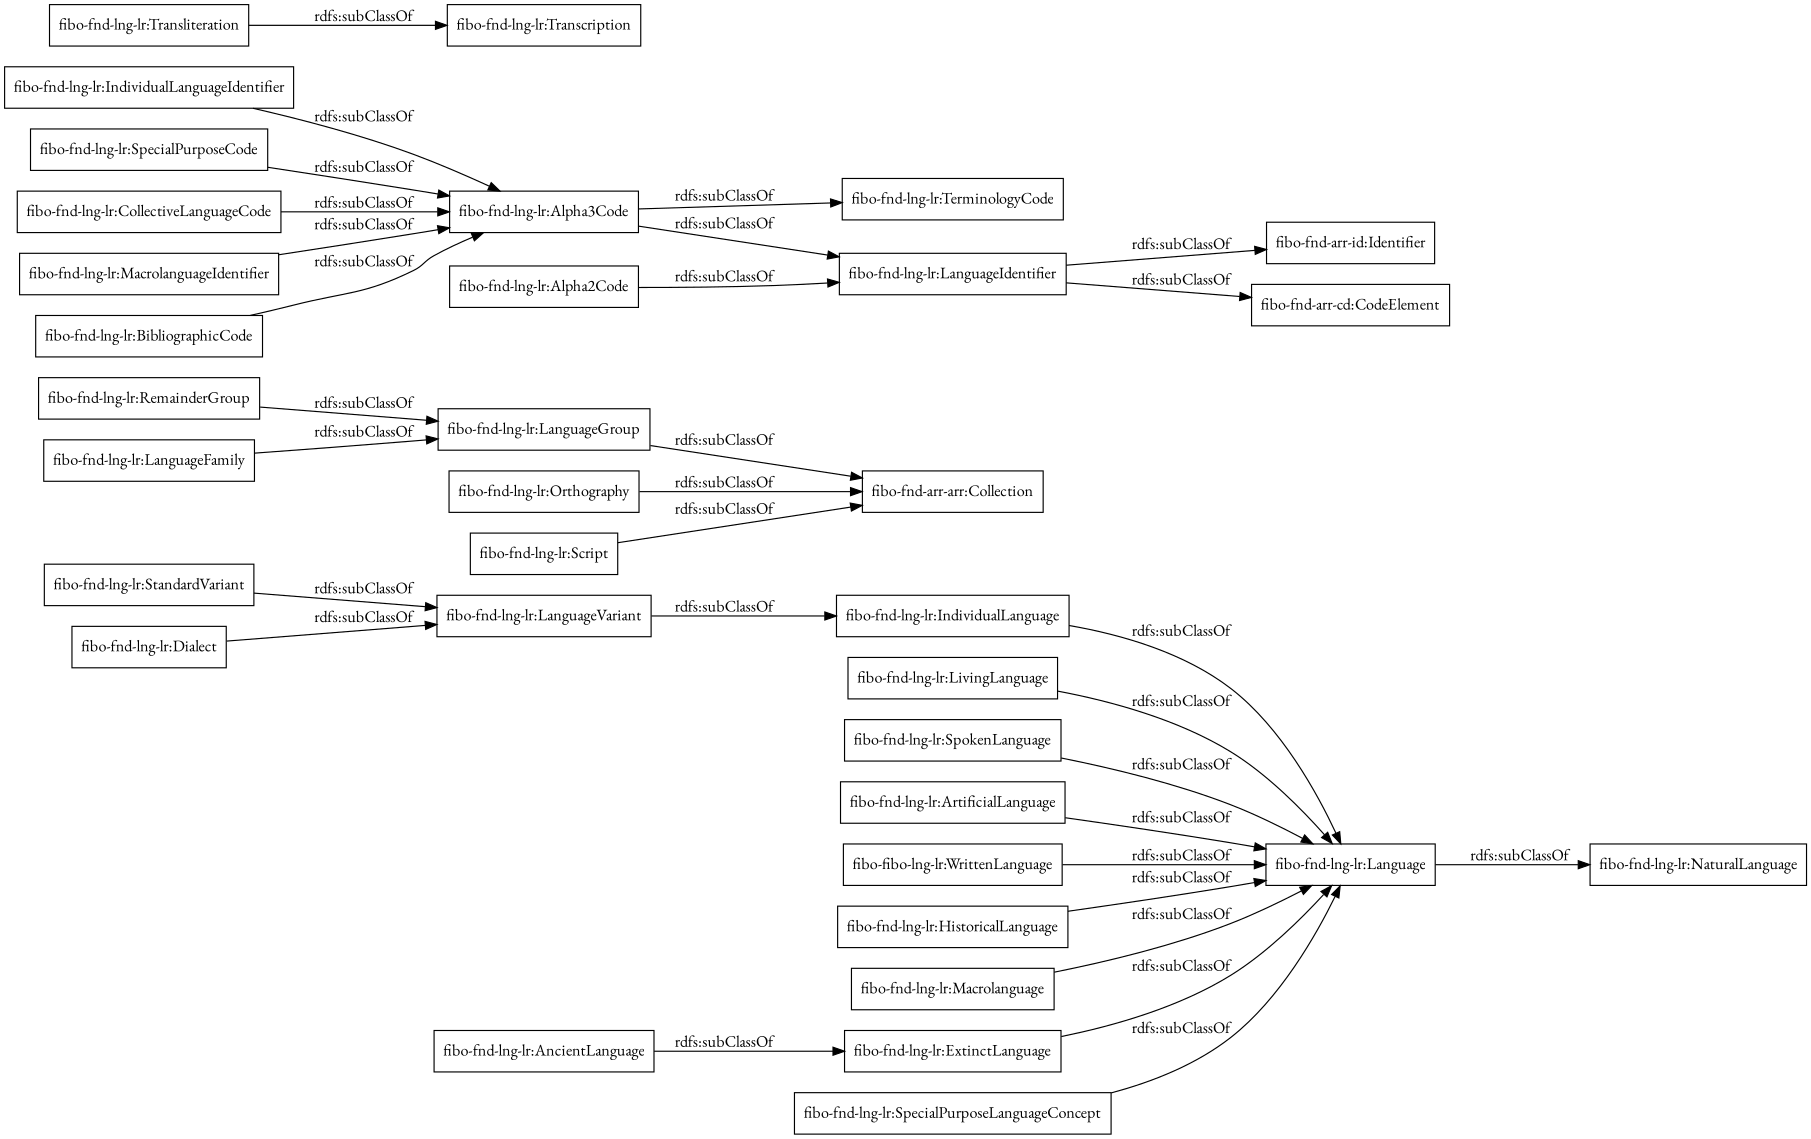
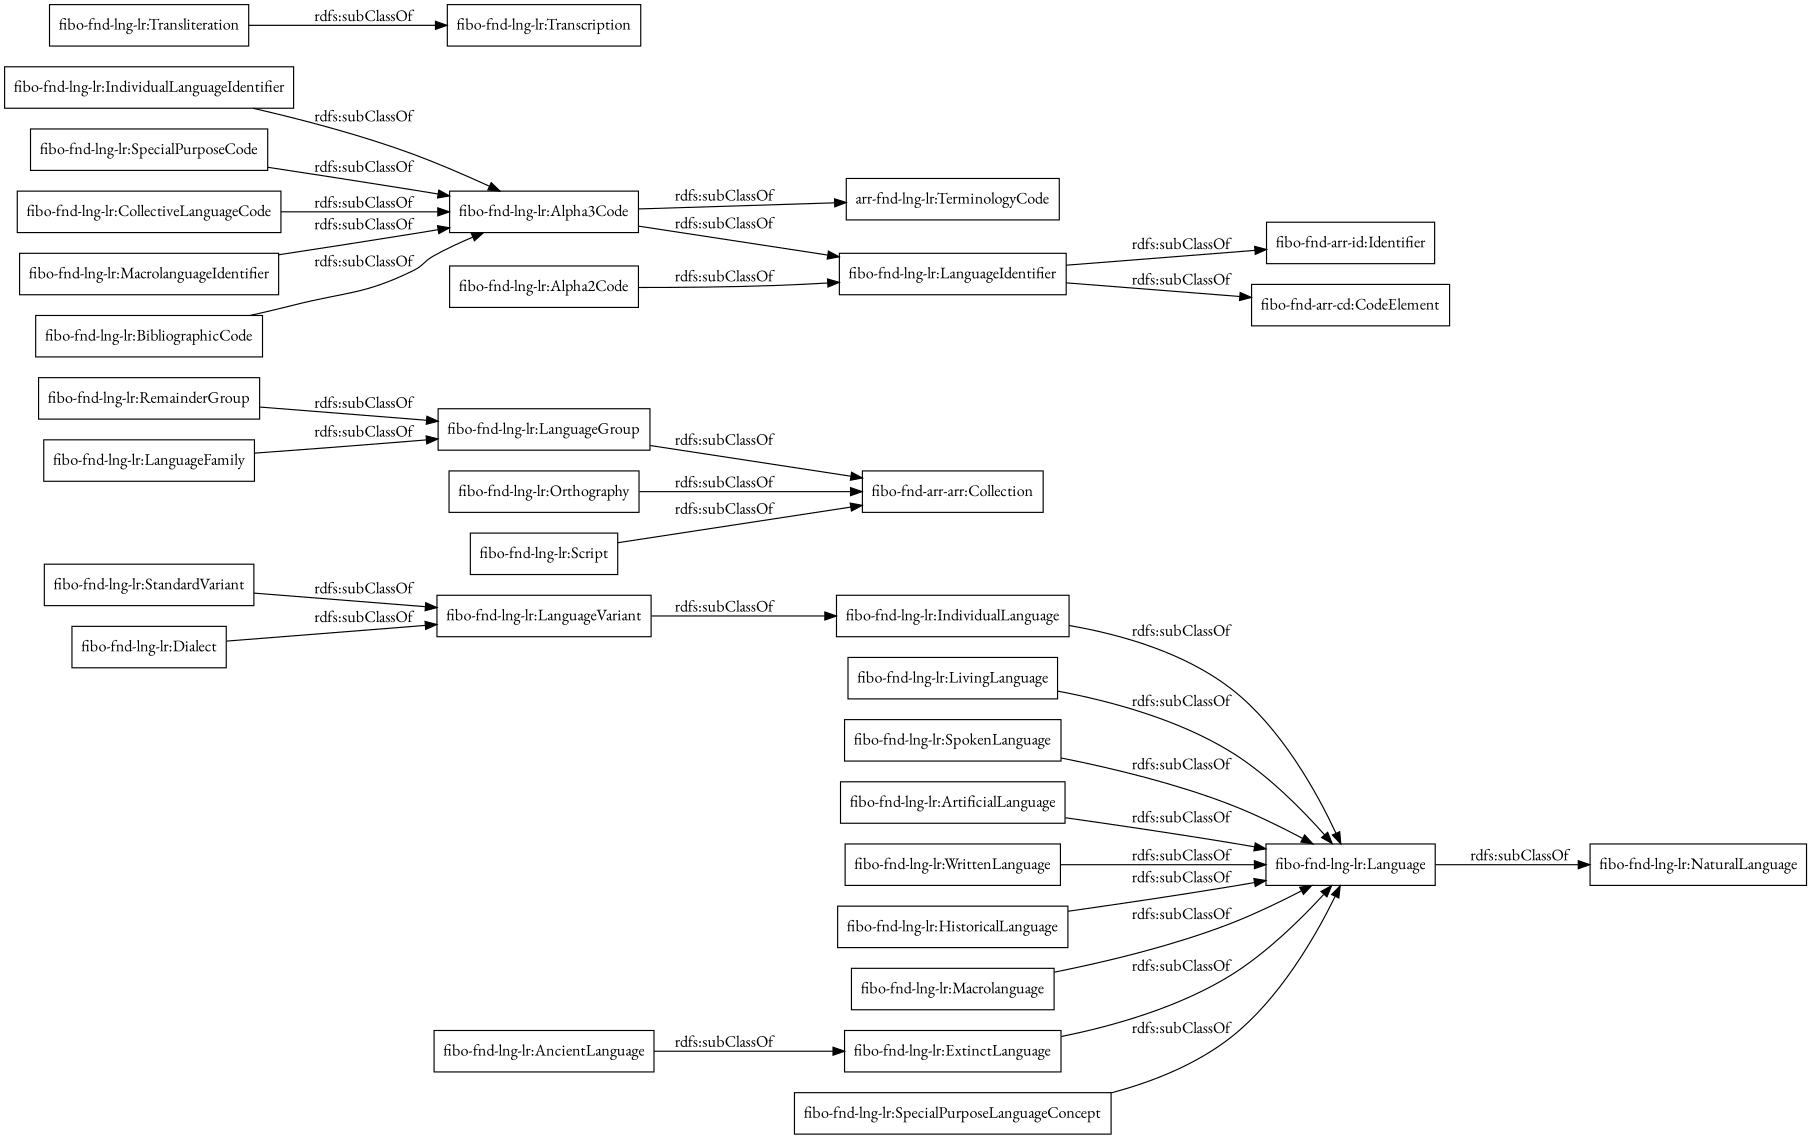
(953, 199) -> (953, 199)
(953, 865) -> (953, 865)
